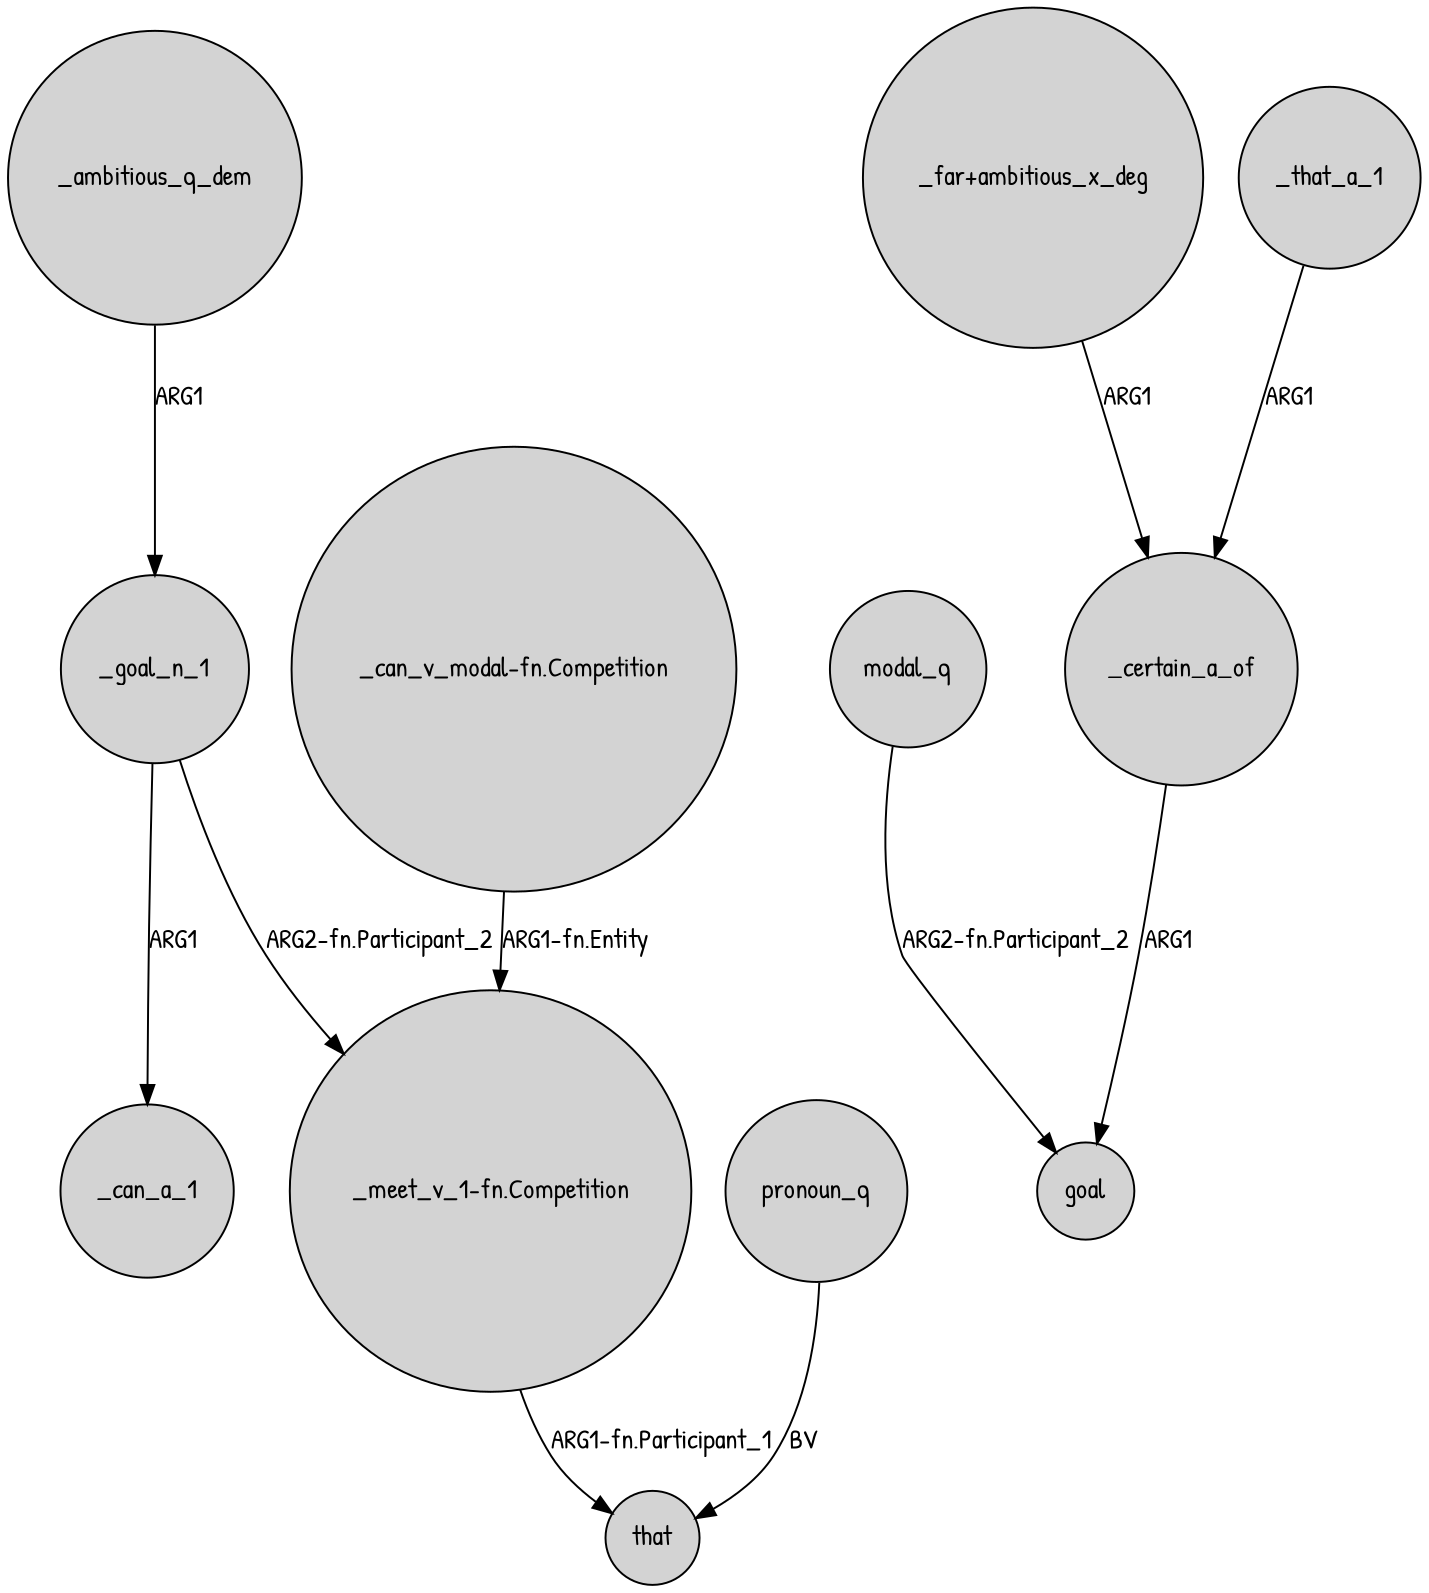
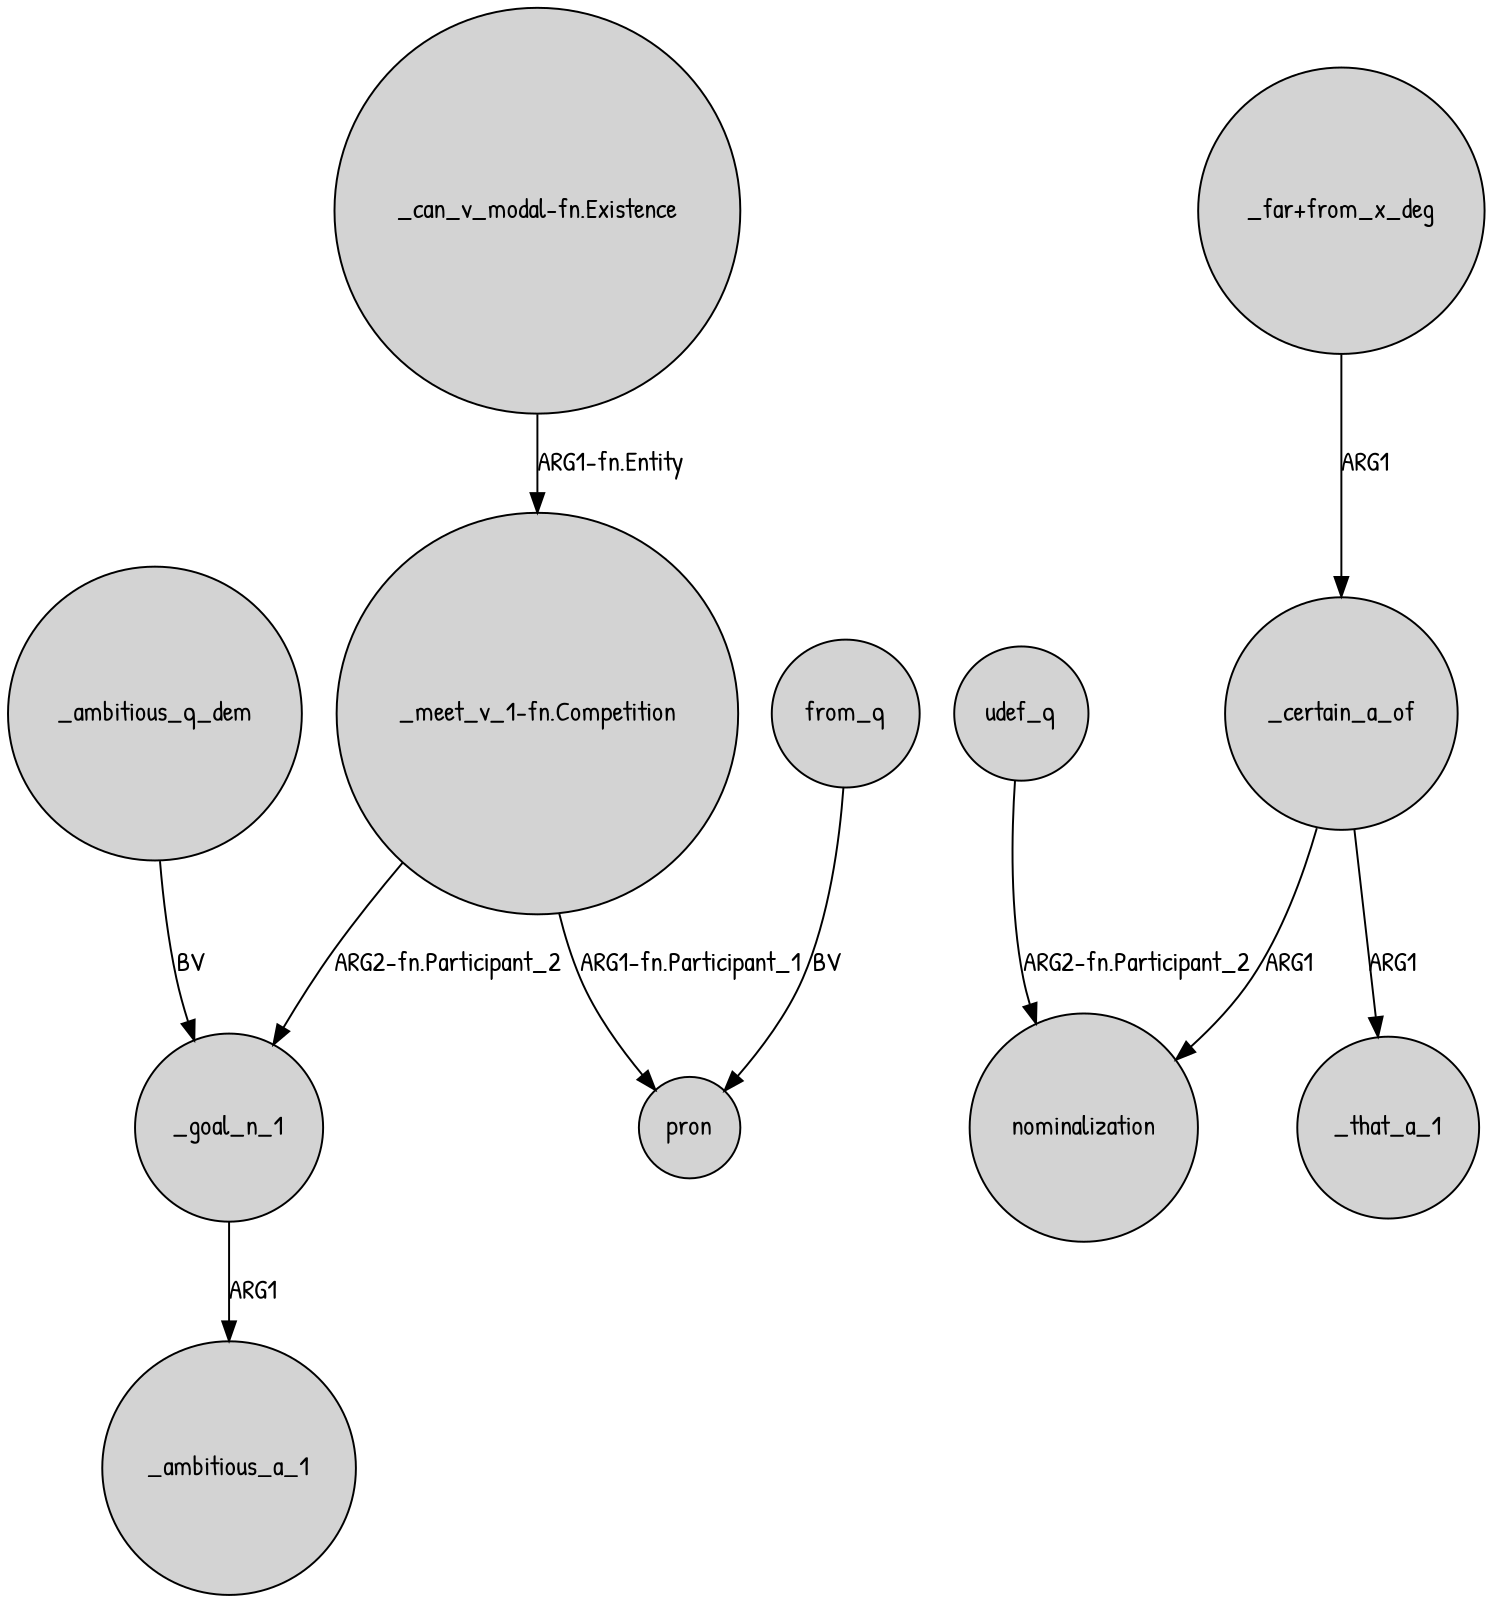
(1033, 178) -> (1341, 211)
(179, 397) -> (191, 964)
(1262, 402) -> (1365, 923)
(514, 669) -> (537, 211)
(908, 669) -> (1021, 714)
(239, 908) -> (339, 942)
(147, 1191) -> (229, 1468)
(816, 1191) -> (846, 714)
(1086, 1191) -> (1084, 1128)
(653, 1538) -> (690, 1128)
